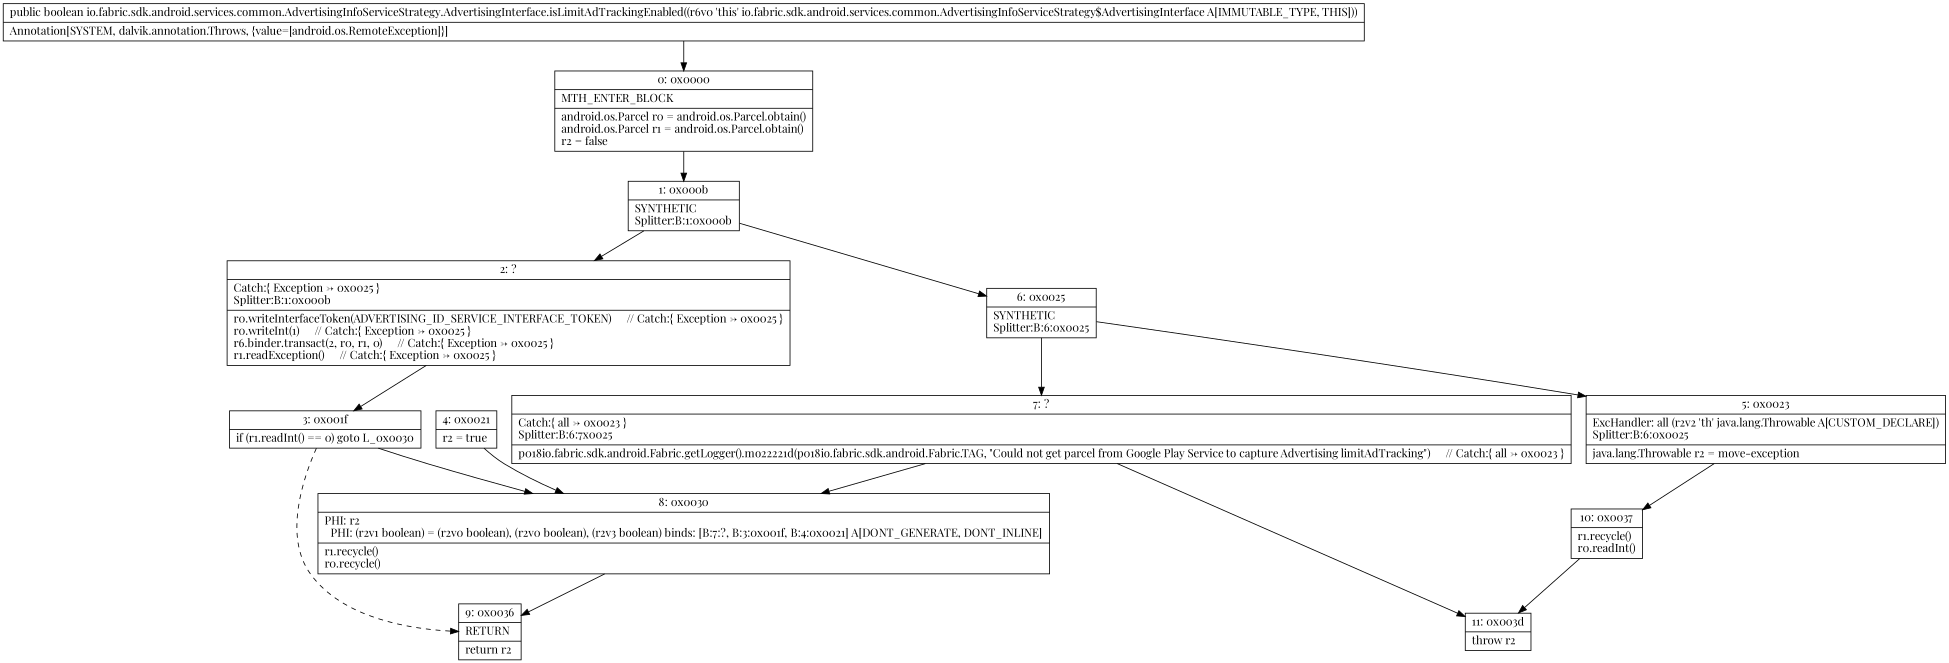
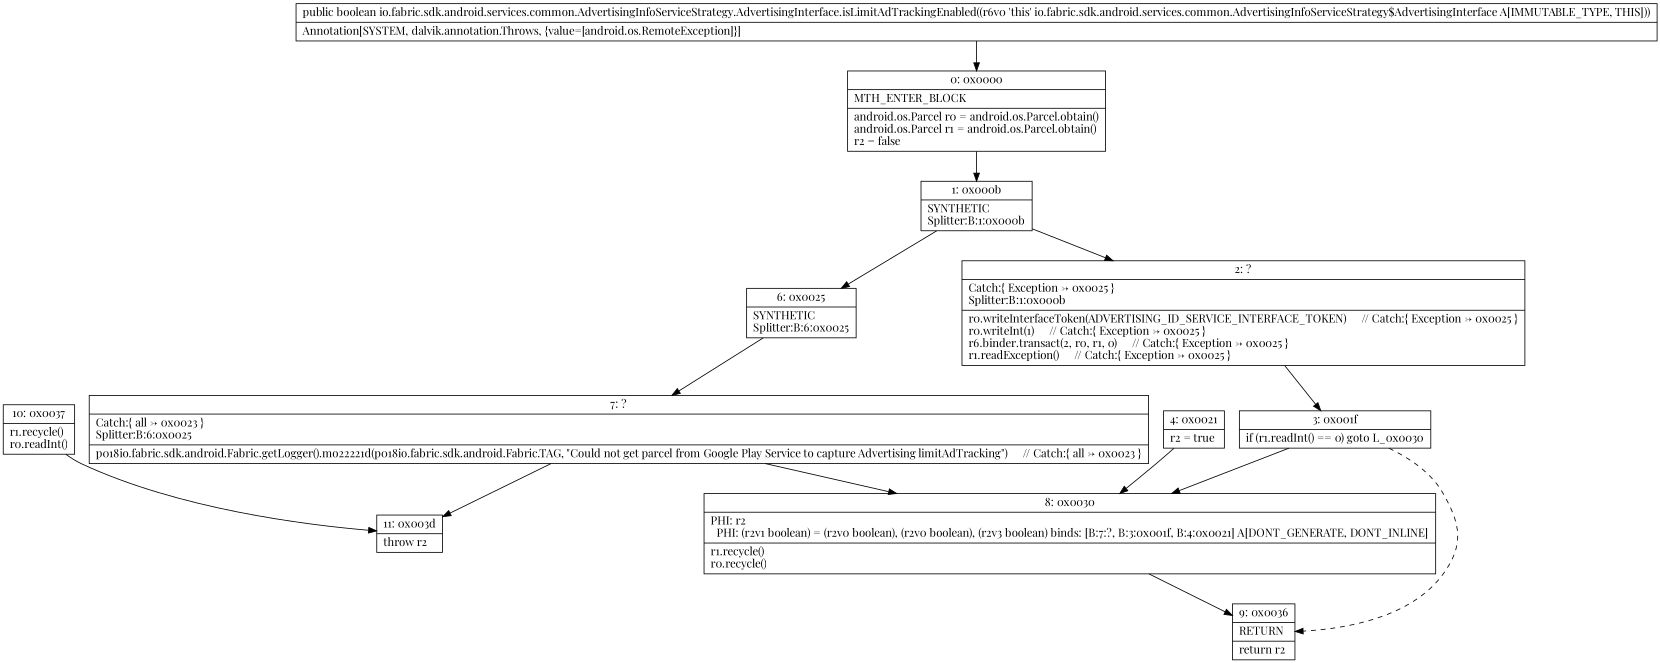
(1766, 429) -> none
(566, 435) -> (144, 435)
